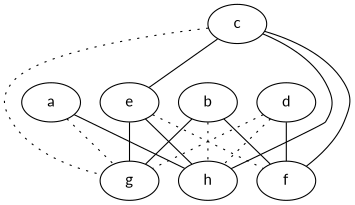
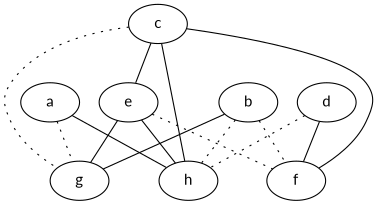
(242, 137) -> (272, 142)
(216, 138) -> none
